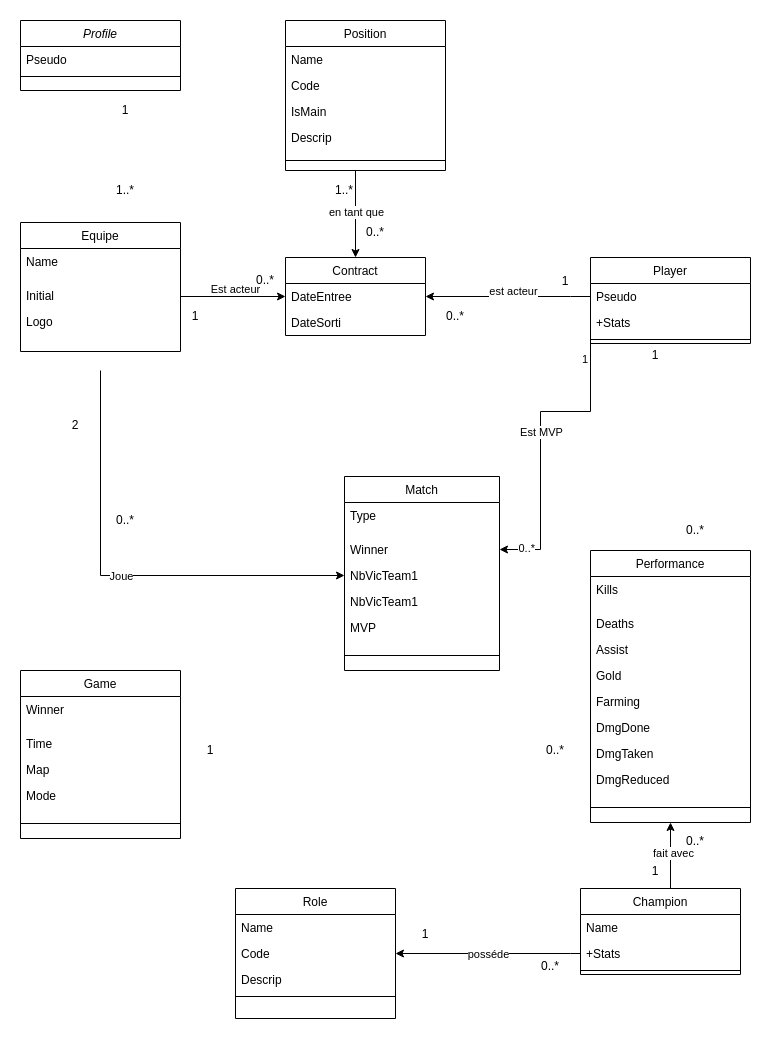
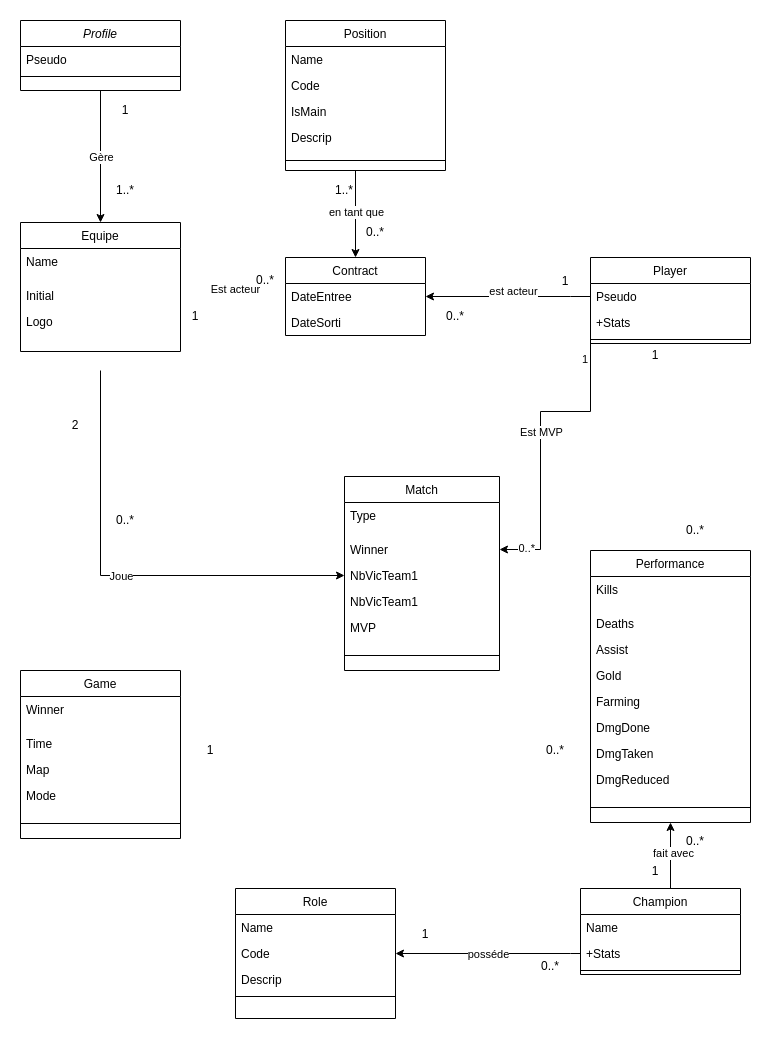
none -> (101, 154)
(230, 297) -> none
